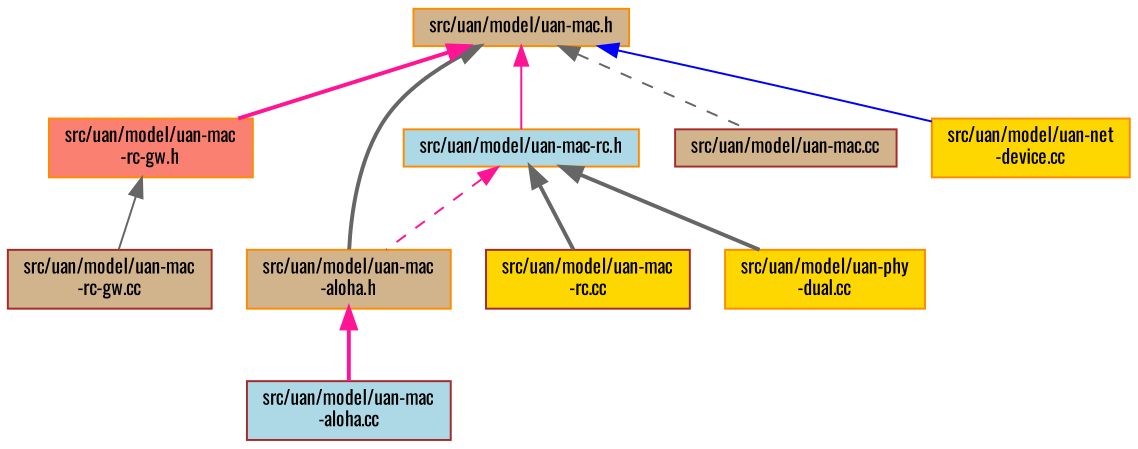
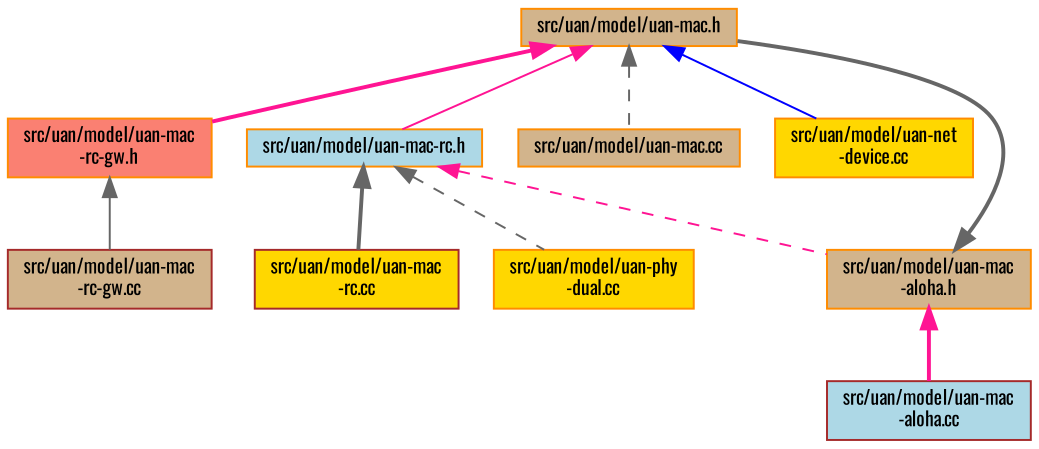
(376, 135) -> (931, 83)
(786, 148) -> (629, 148)
(670, 212) -> (479, 213)
